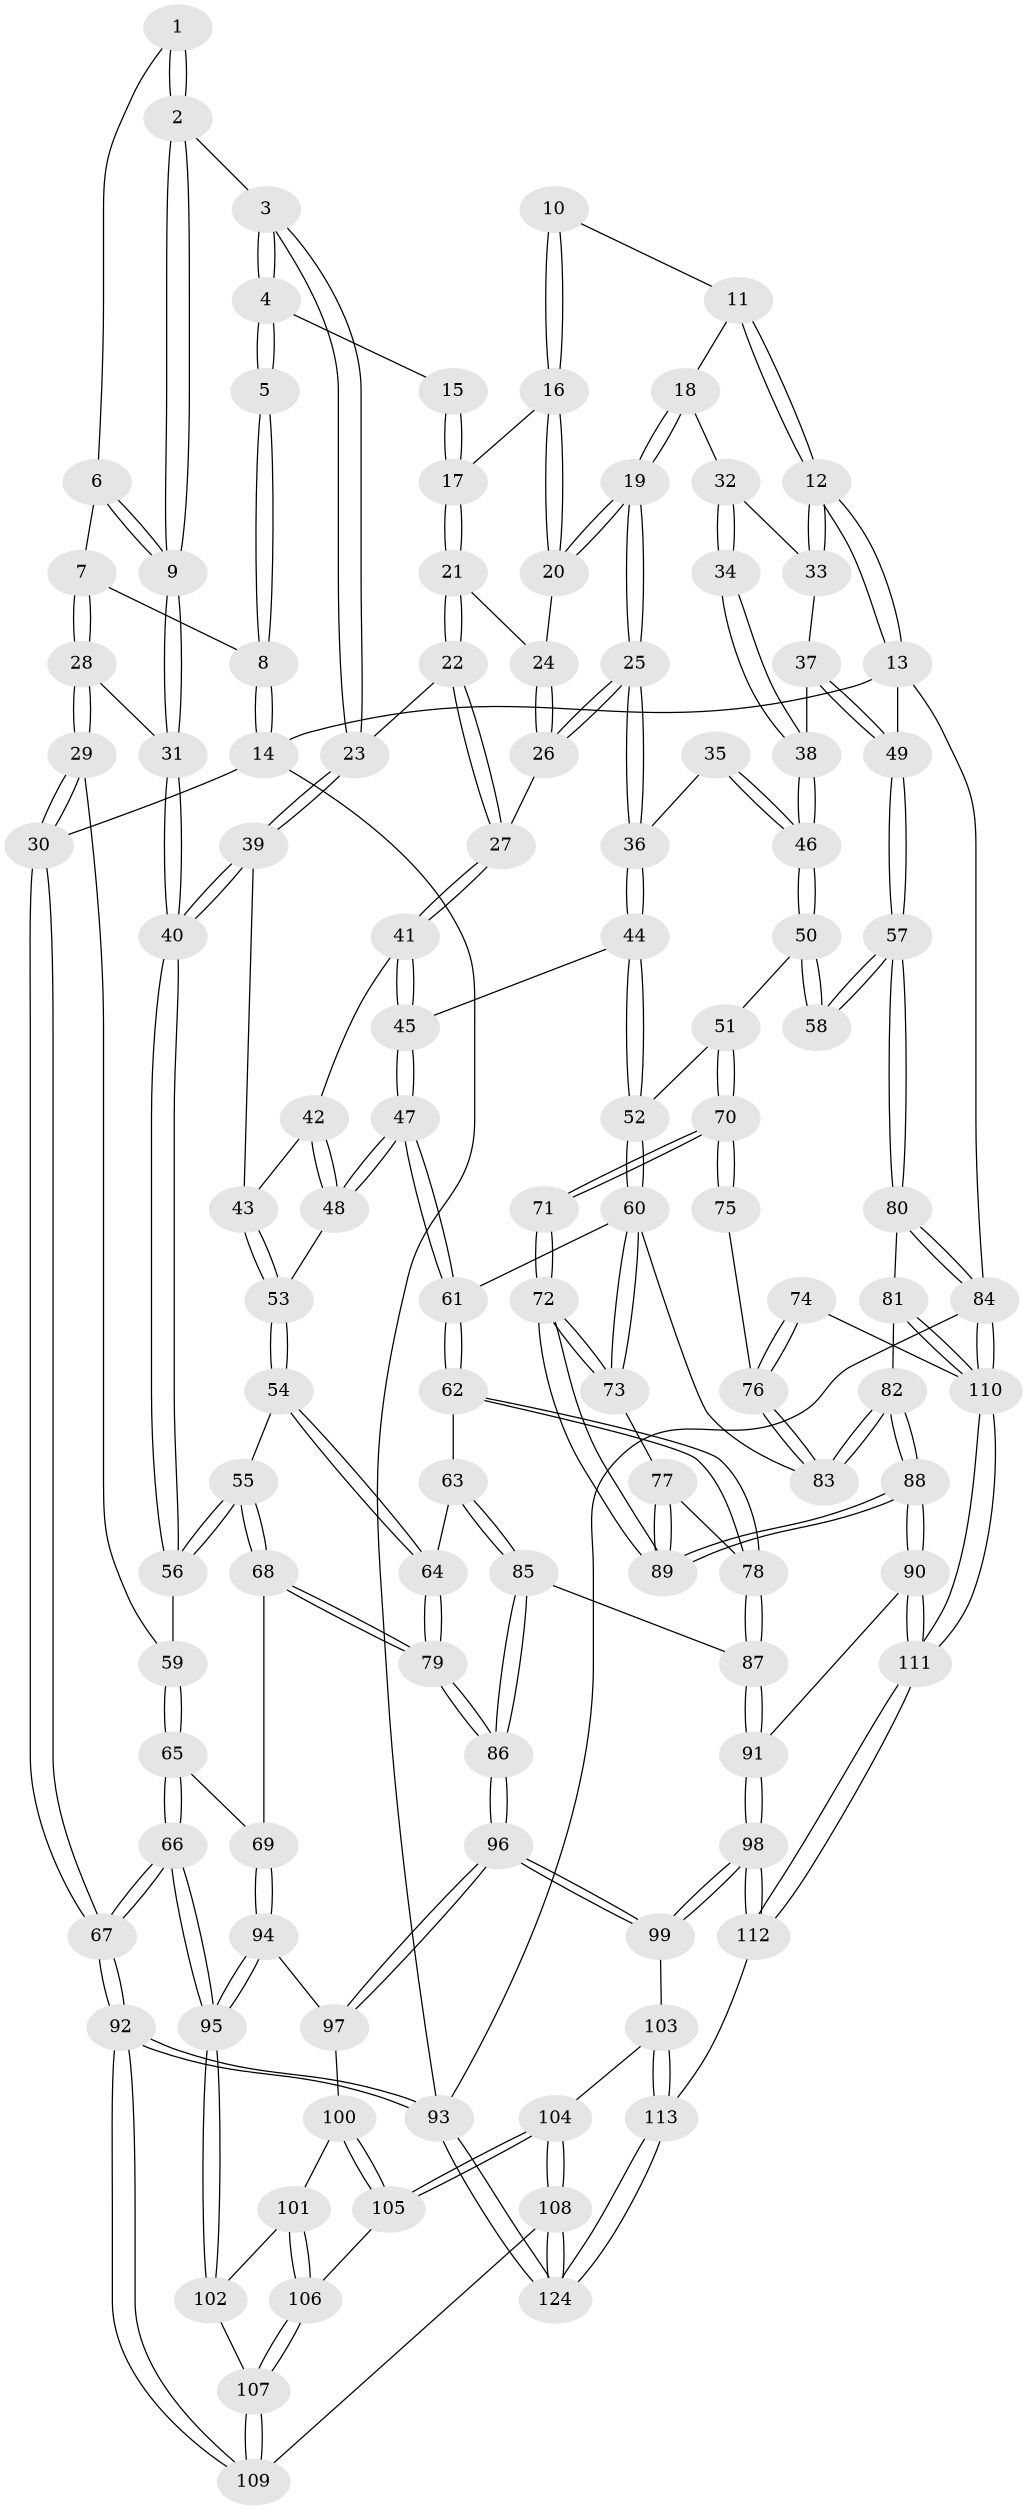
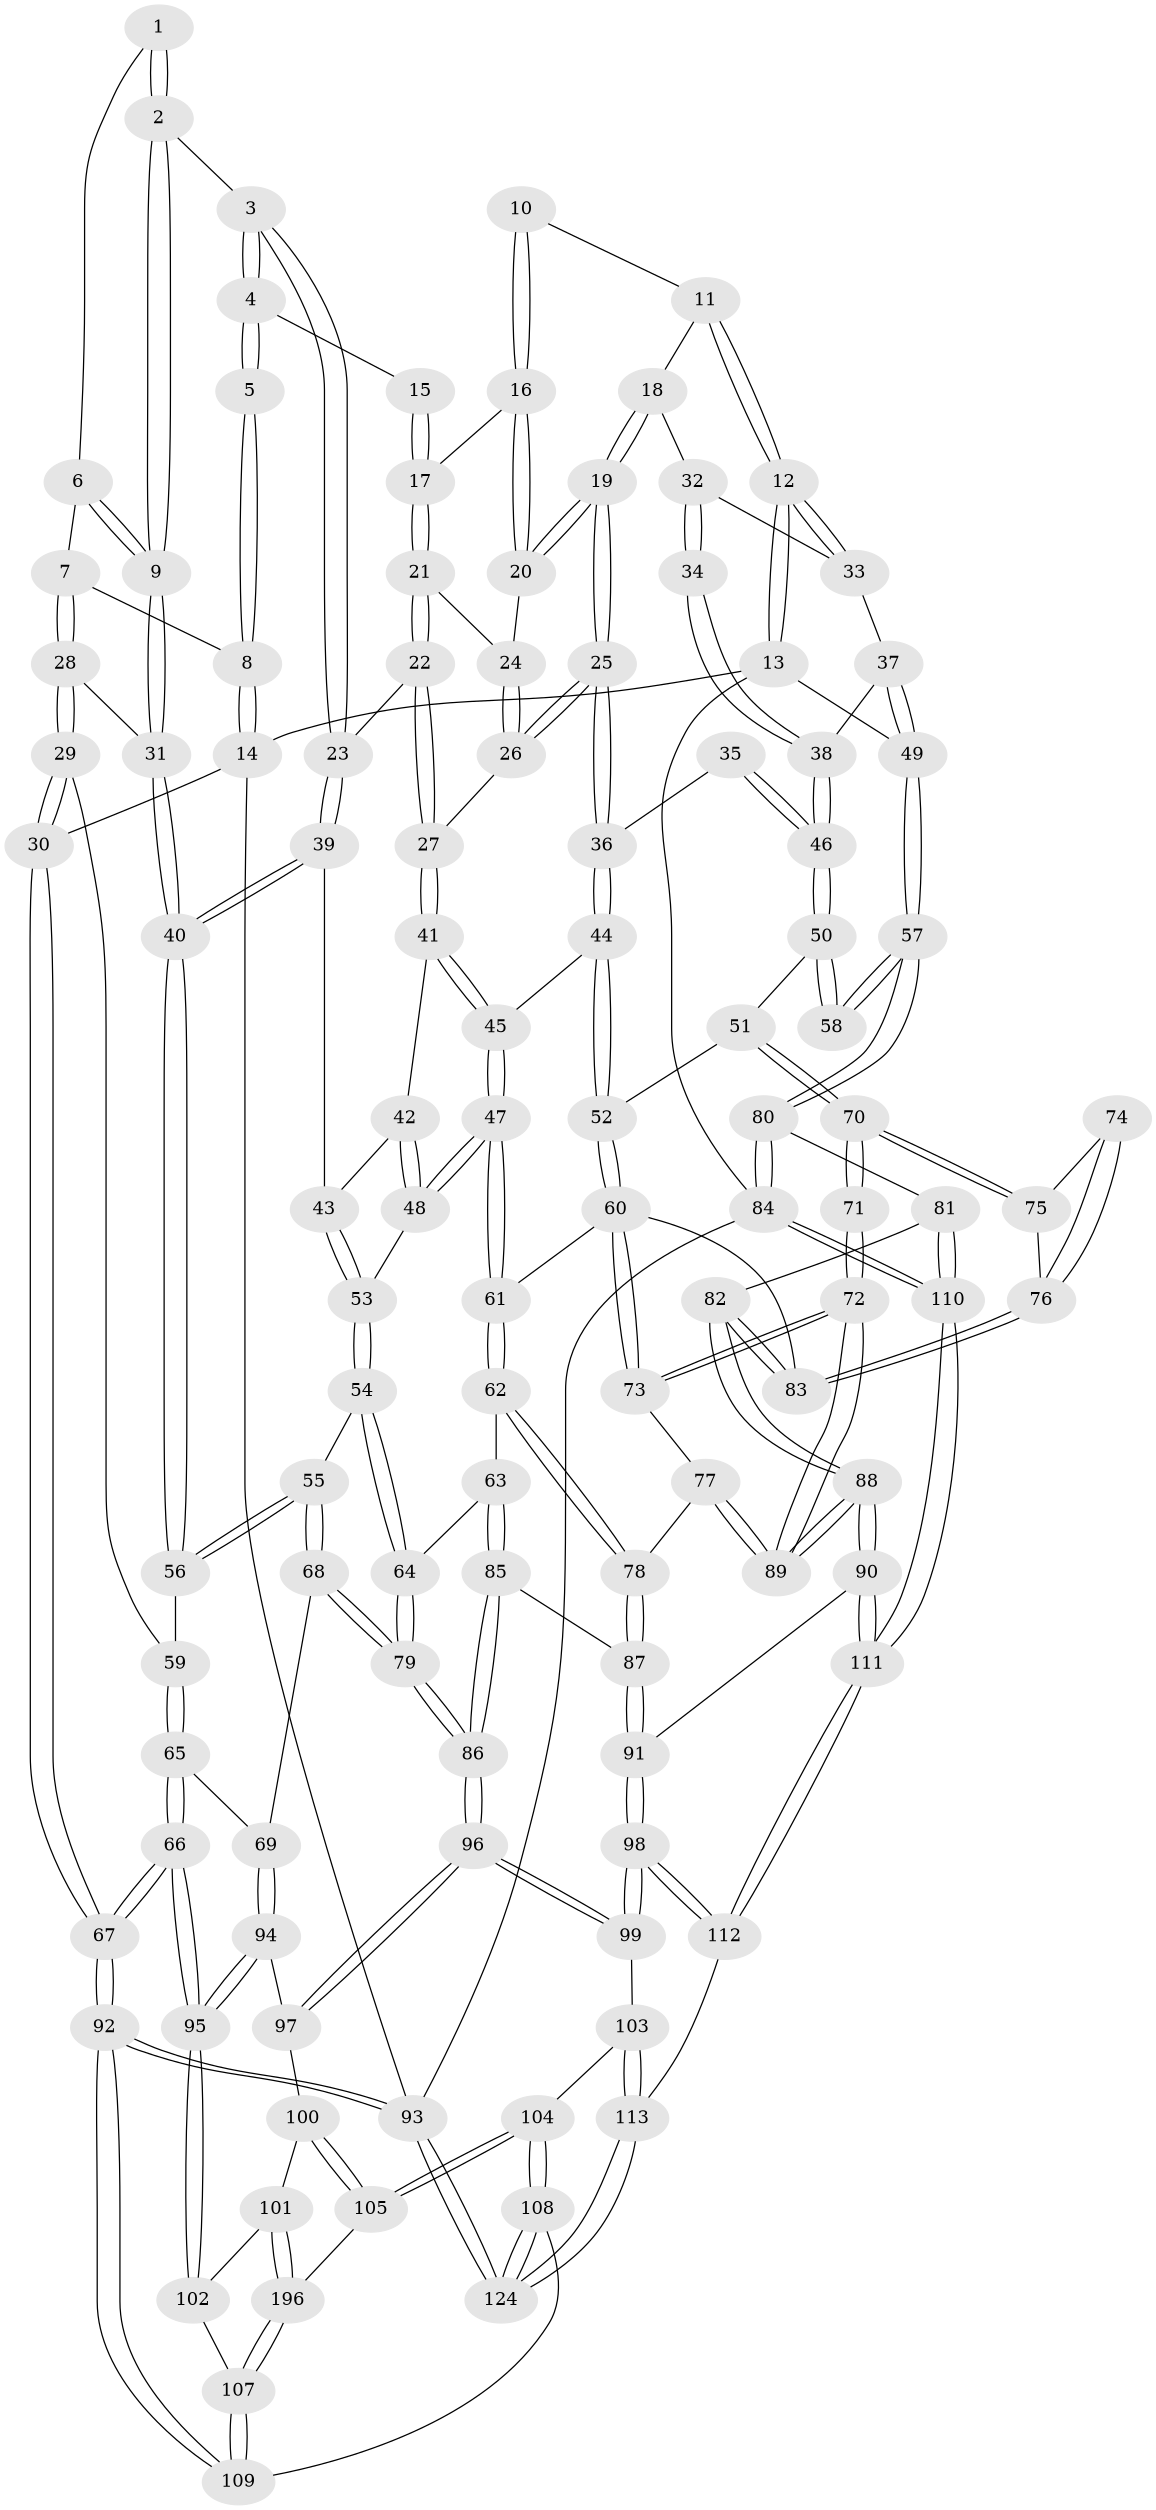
(884, 1341) -> (1077, 1164)
(306, 2300) -> (288, 2300)
